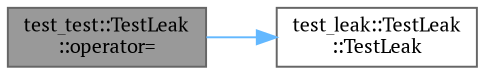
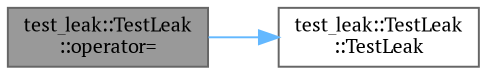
(107, 37) -> (108, 37)
